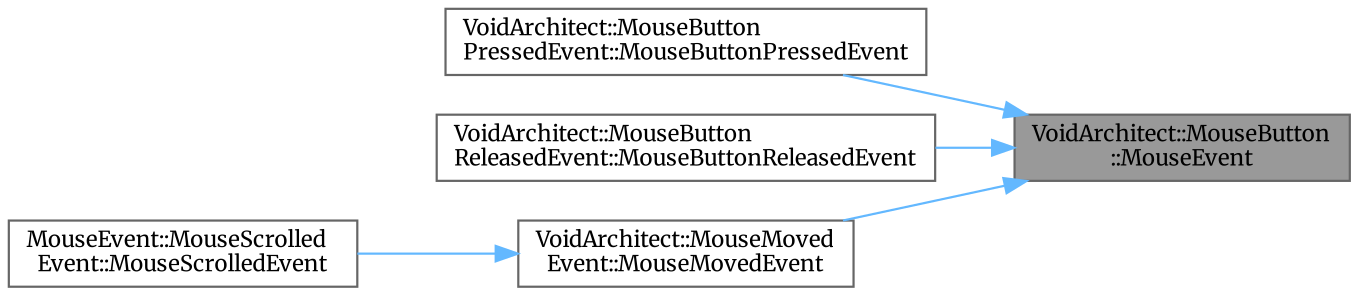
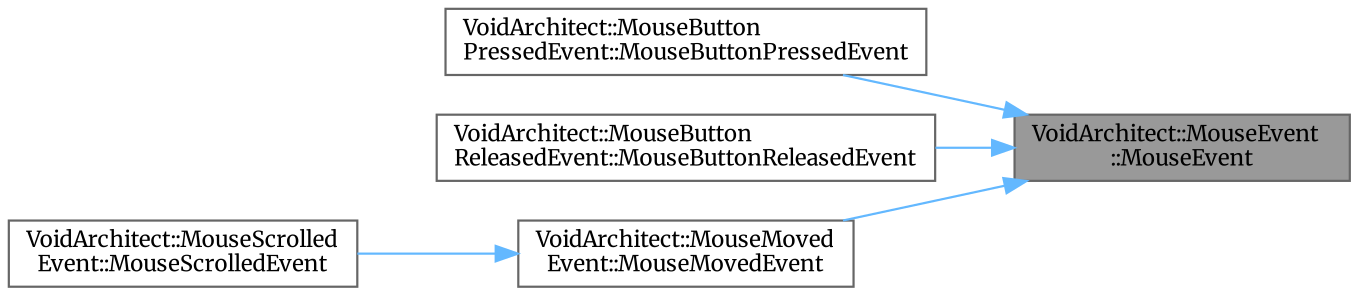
(1182, 148) -> (1182, 148)
(183, 254) -> (183, 254)
